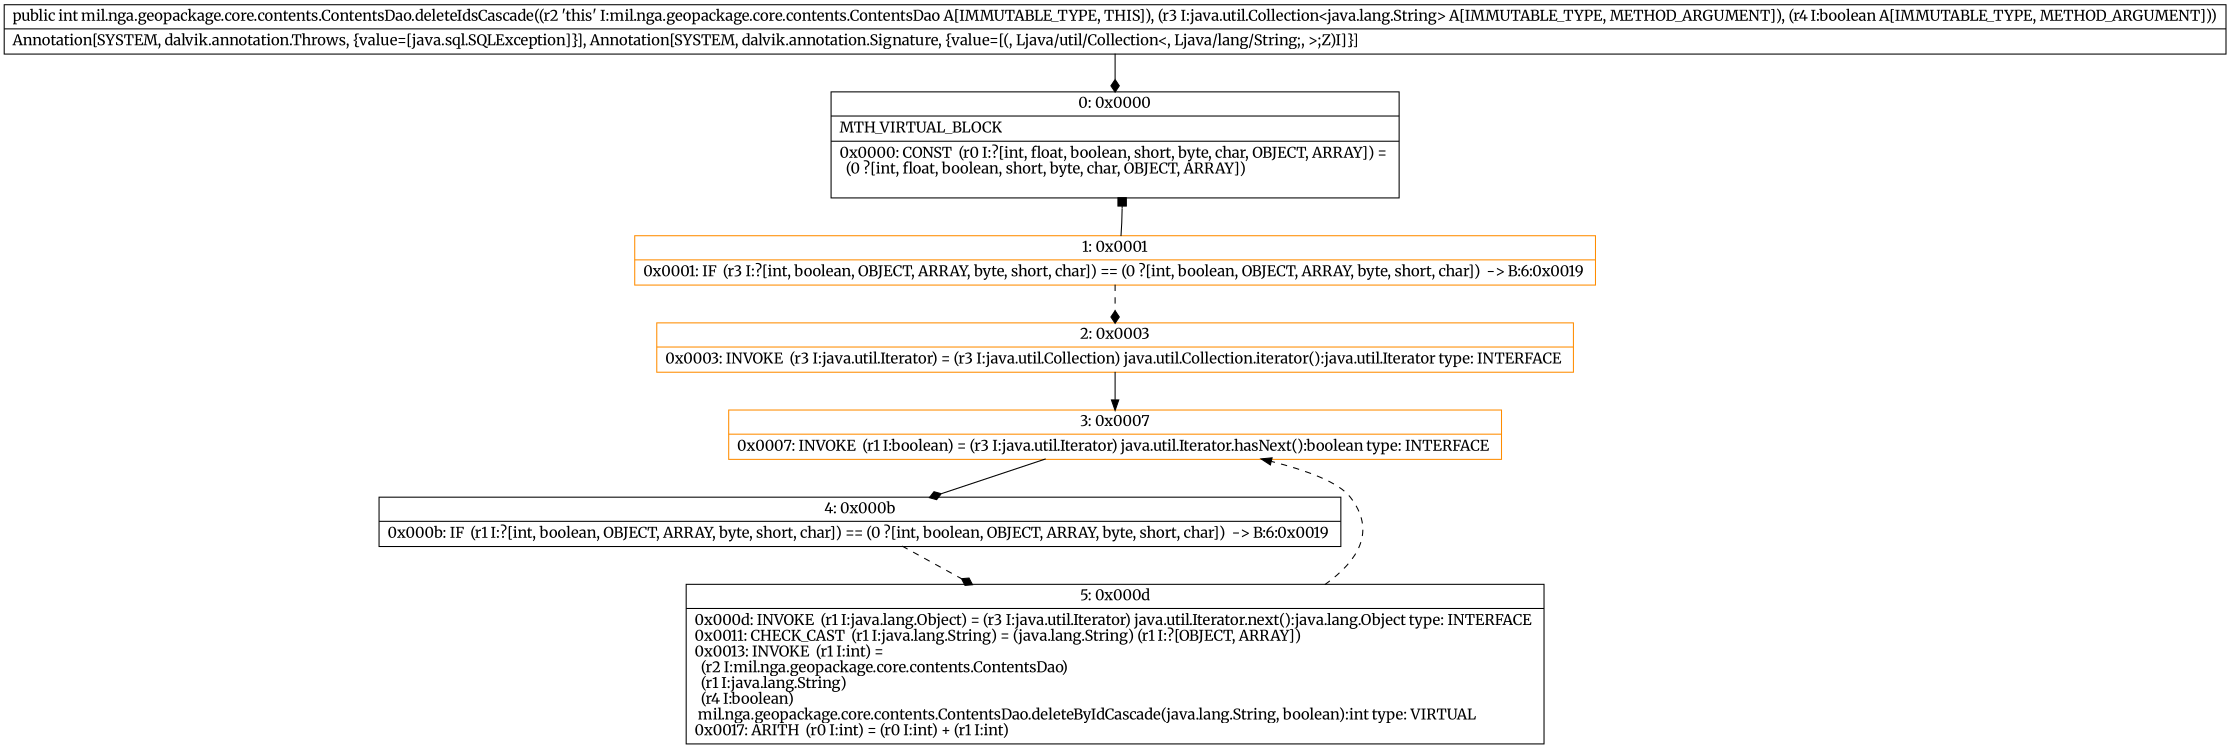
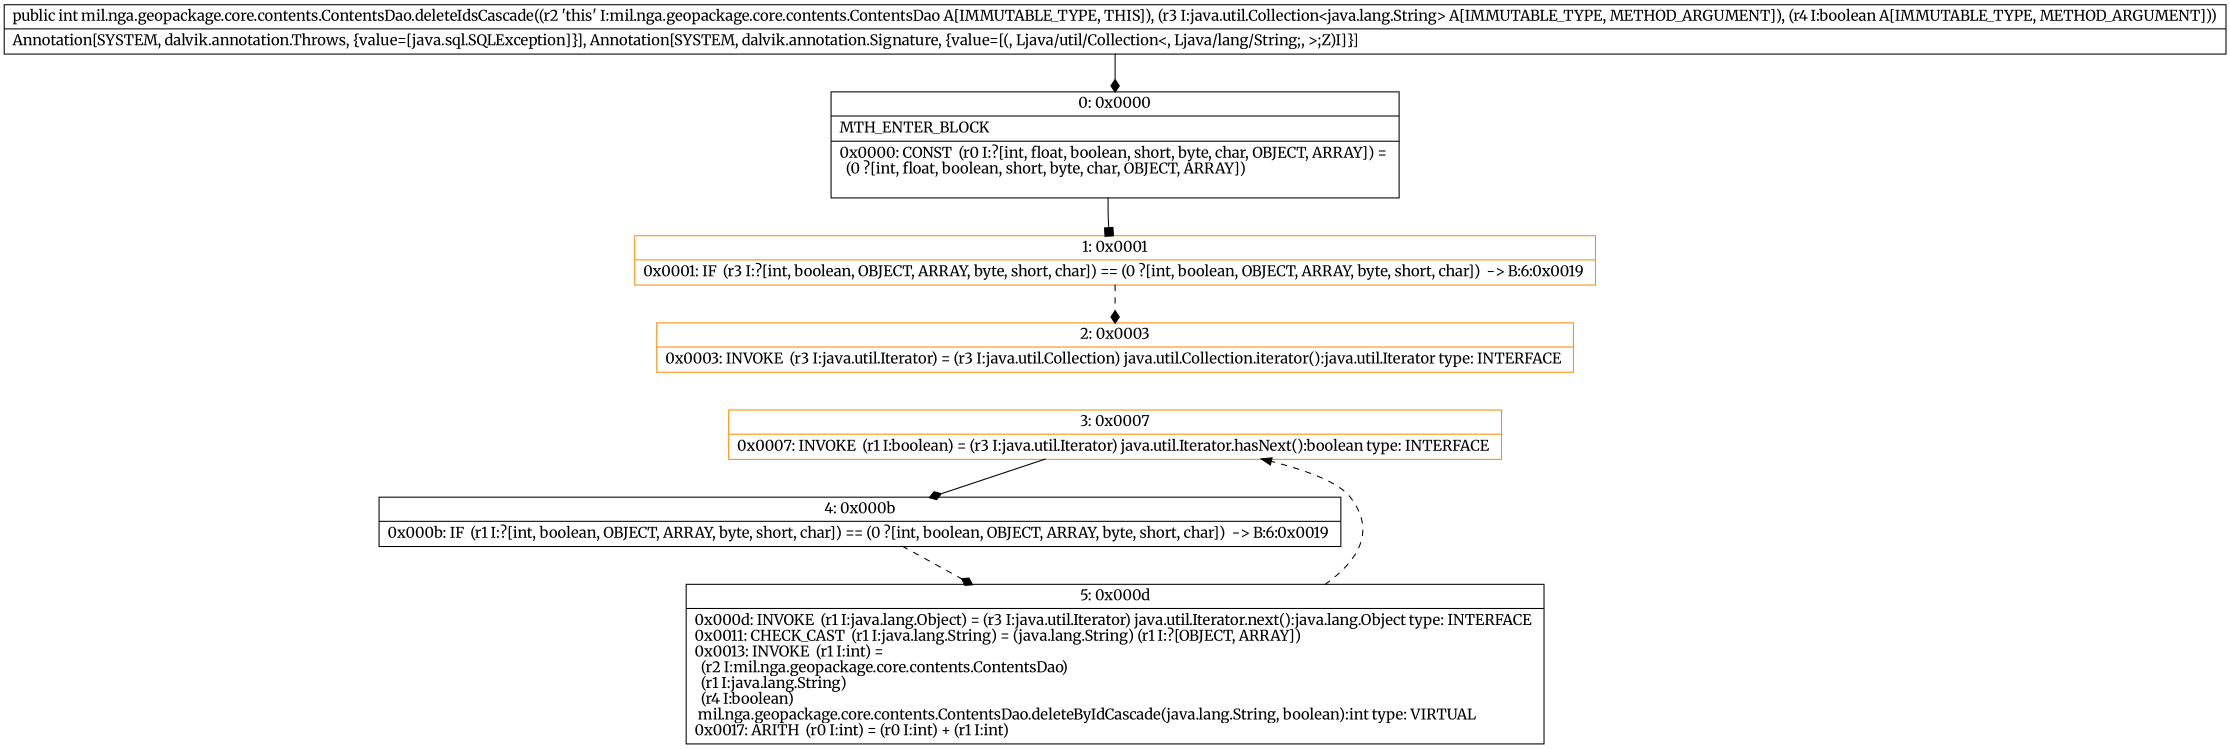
(921, 128) -> (915, 128)
(1122, 222) -> (1108, 212)
(1115, 386) -> none
